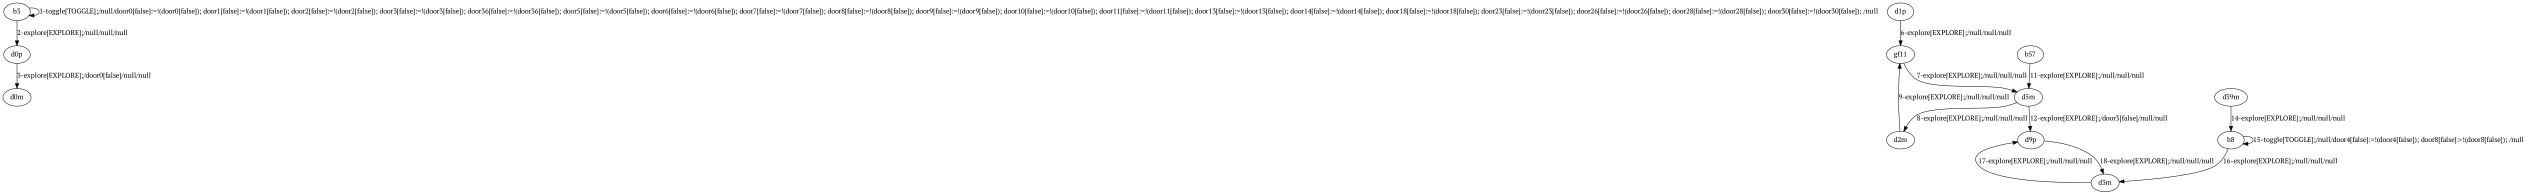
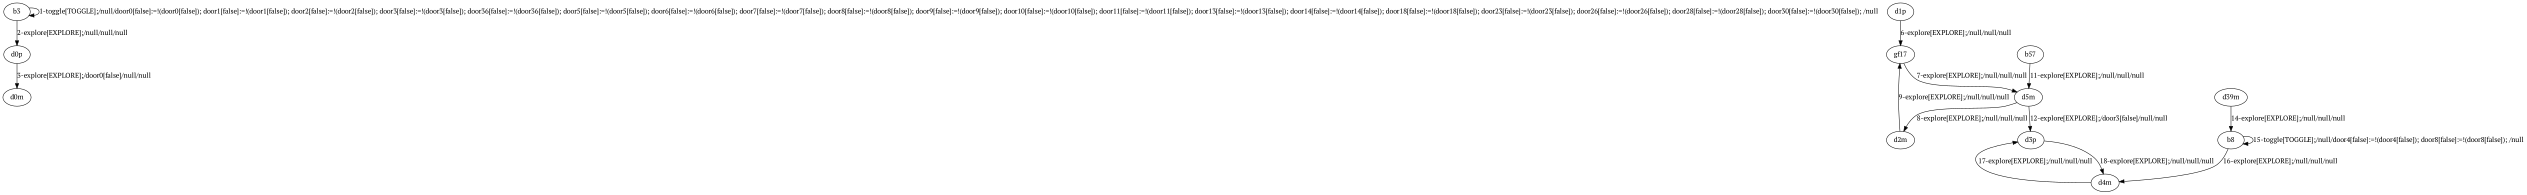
(1901, 55) -> (1901, 55)
(2031, 140) -> (2031, 140)
(2105, 183) -> (2105, 183)
